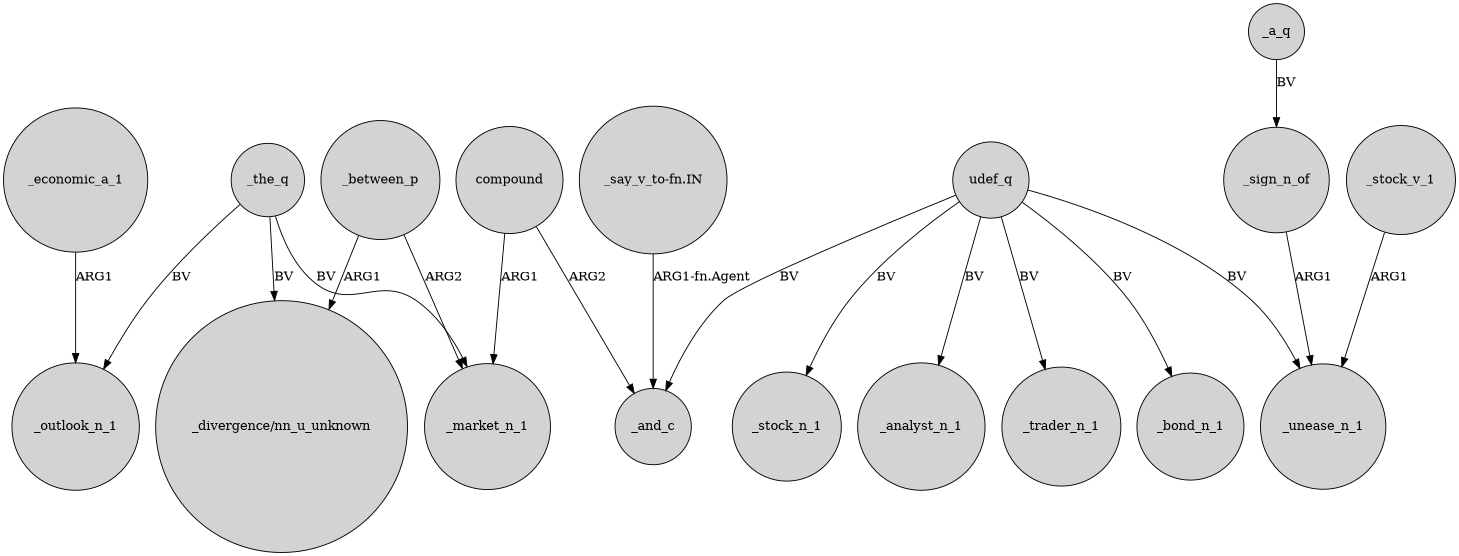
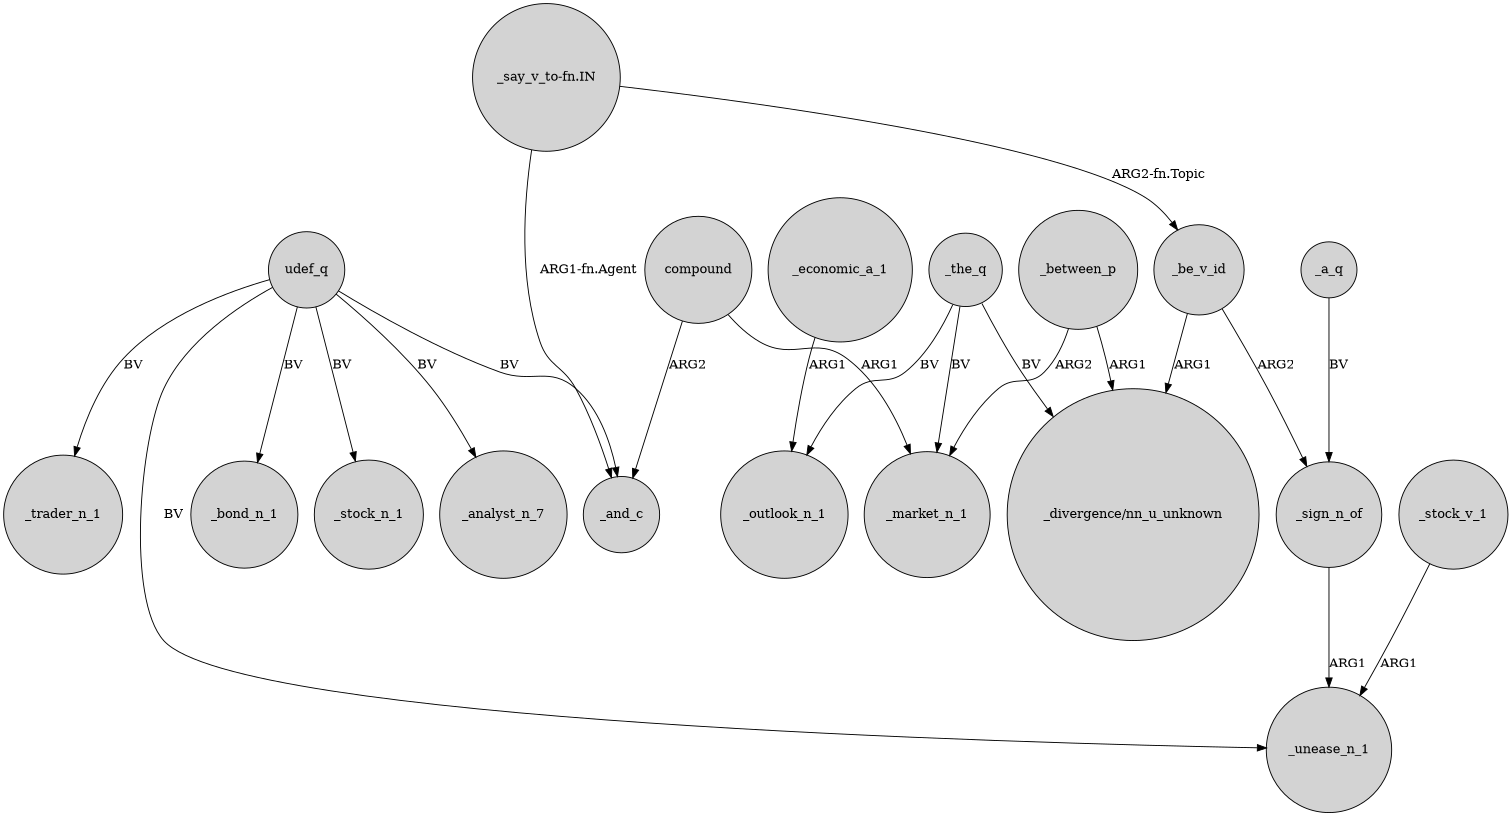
none -> (1199, 270)
(921, 427) -> (503, 515)
